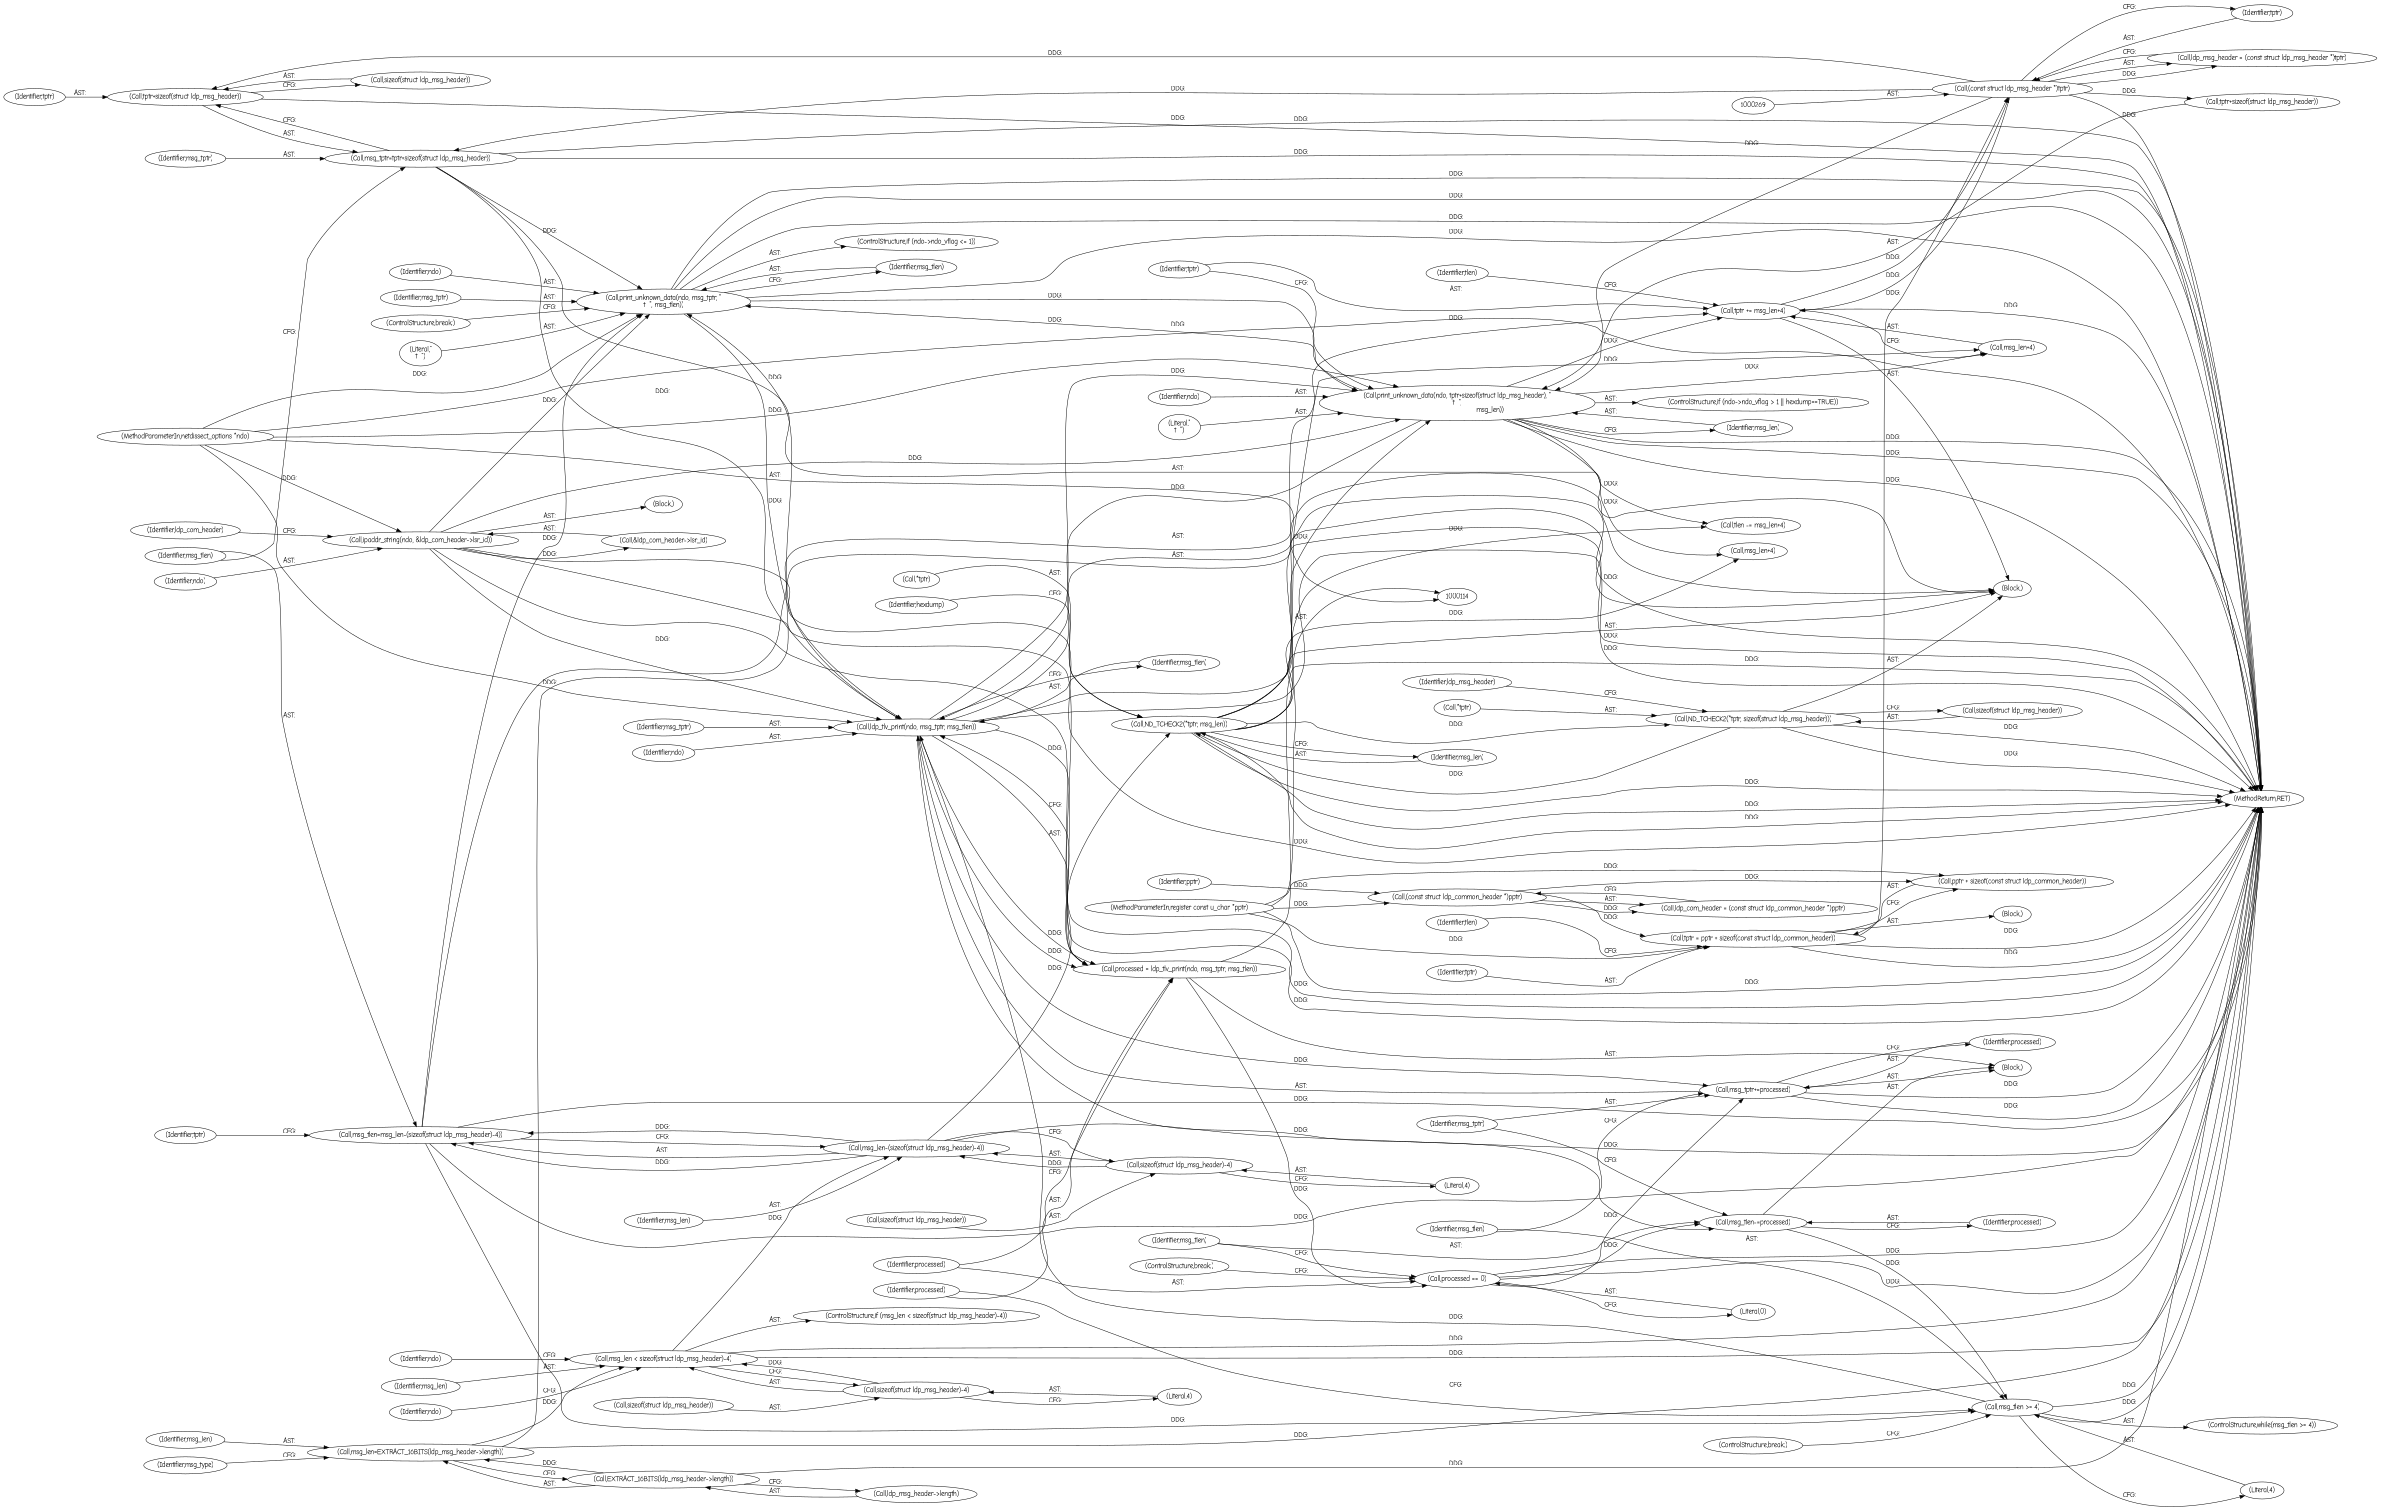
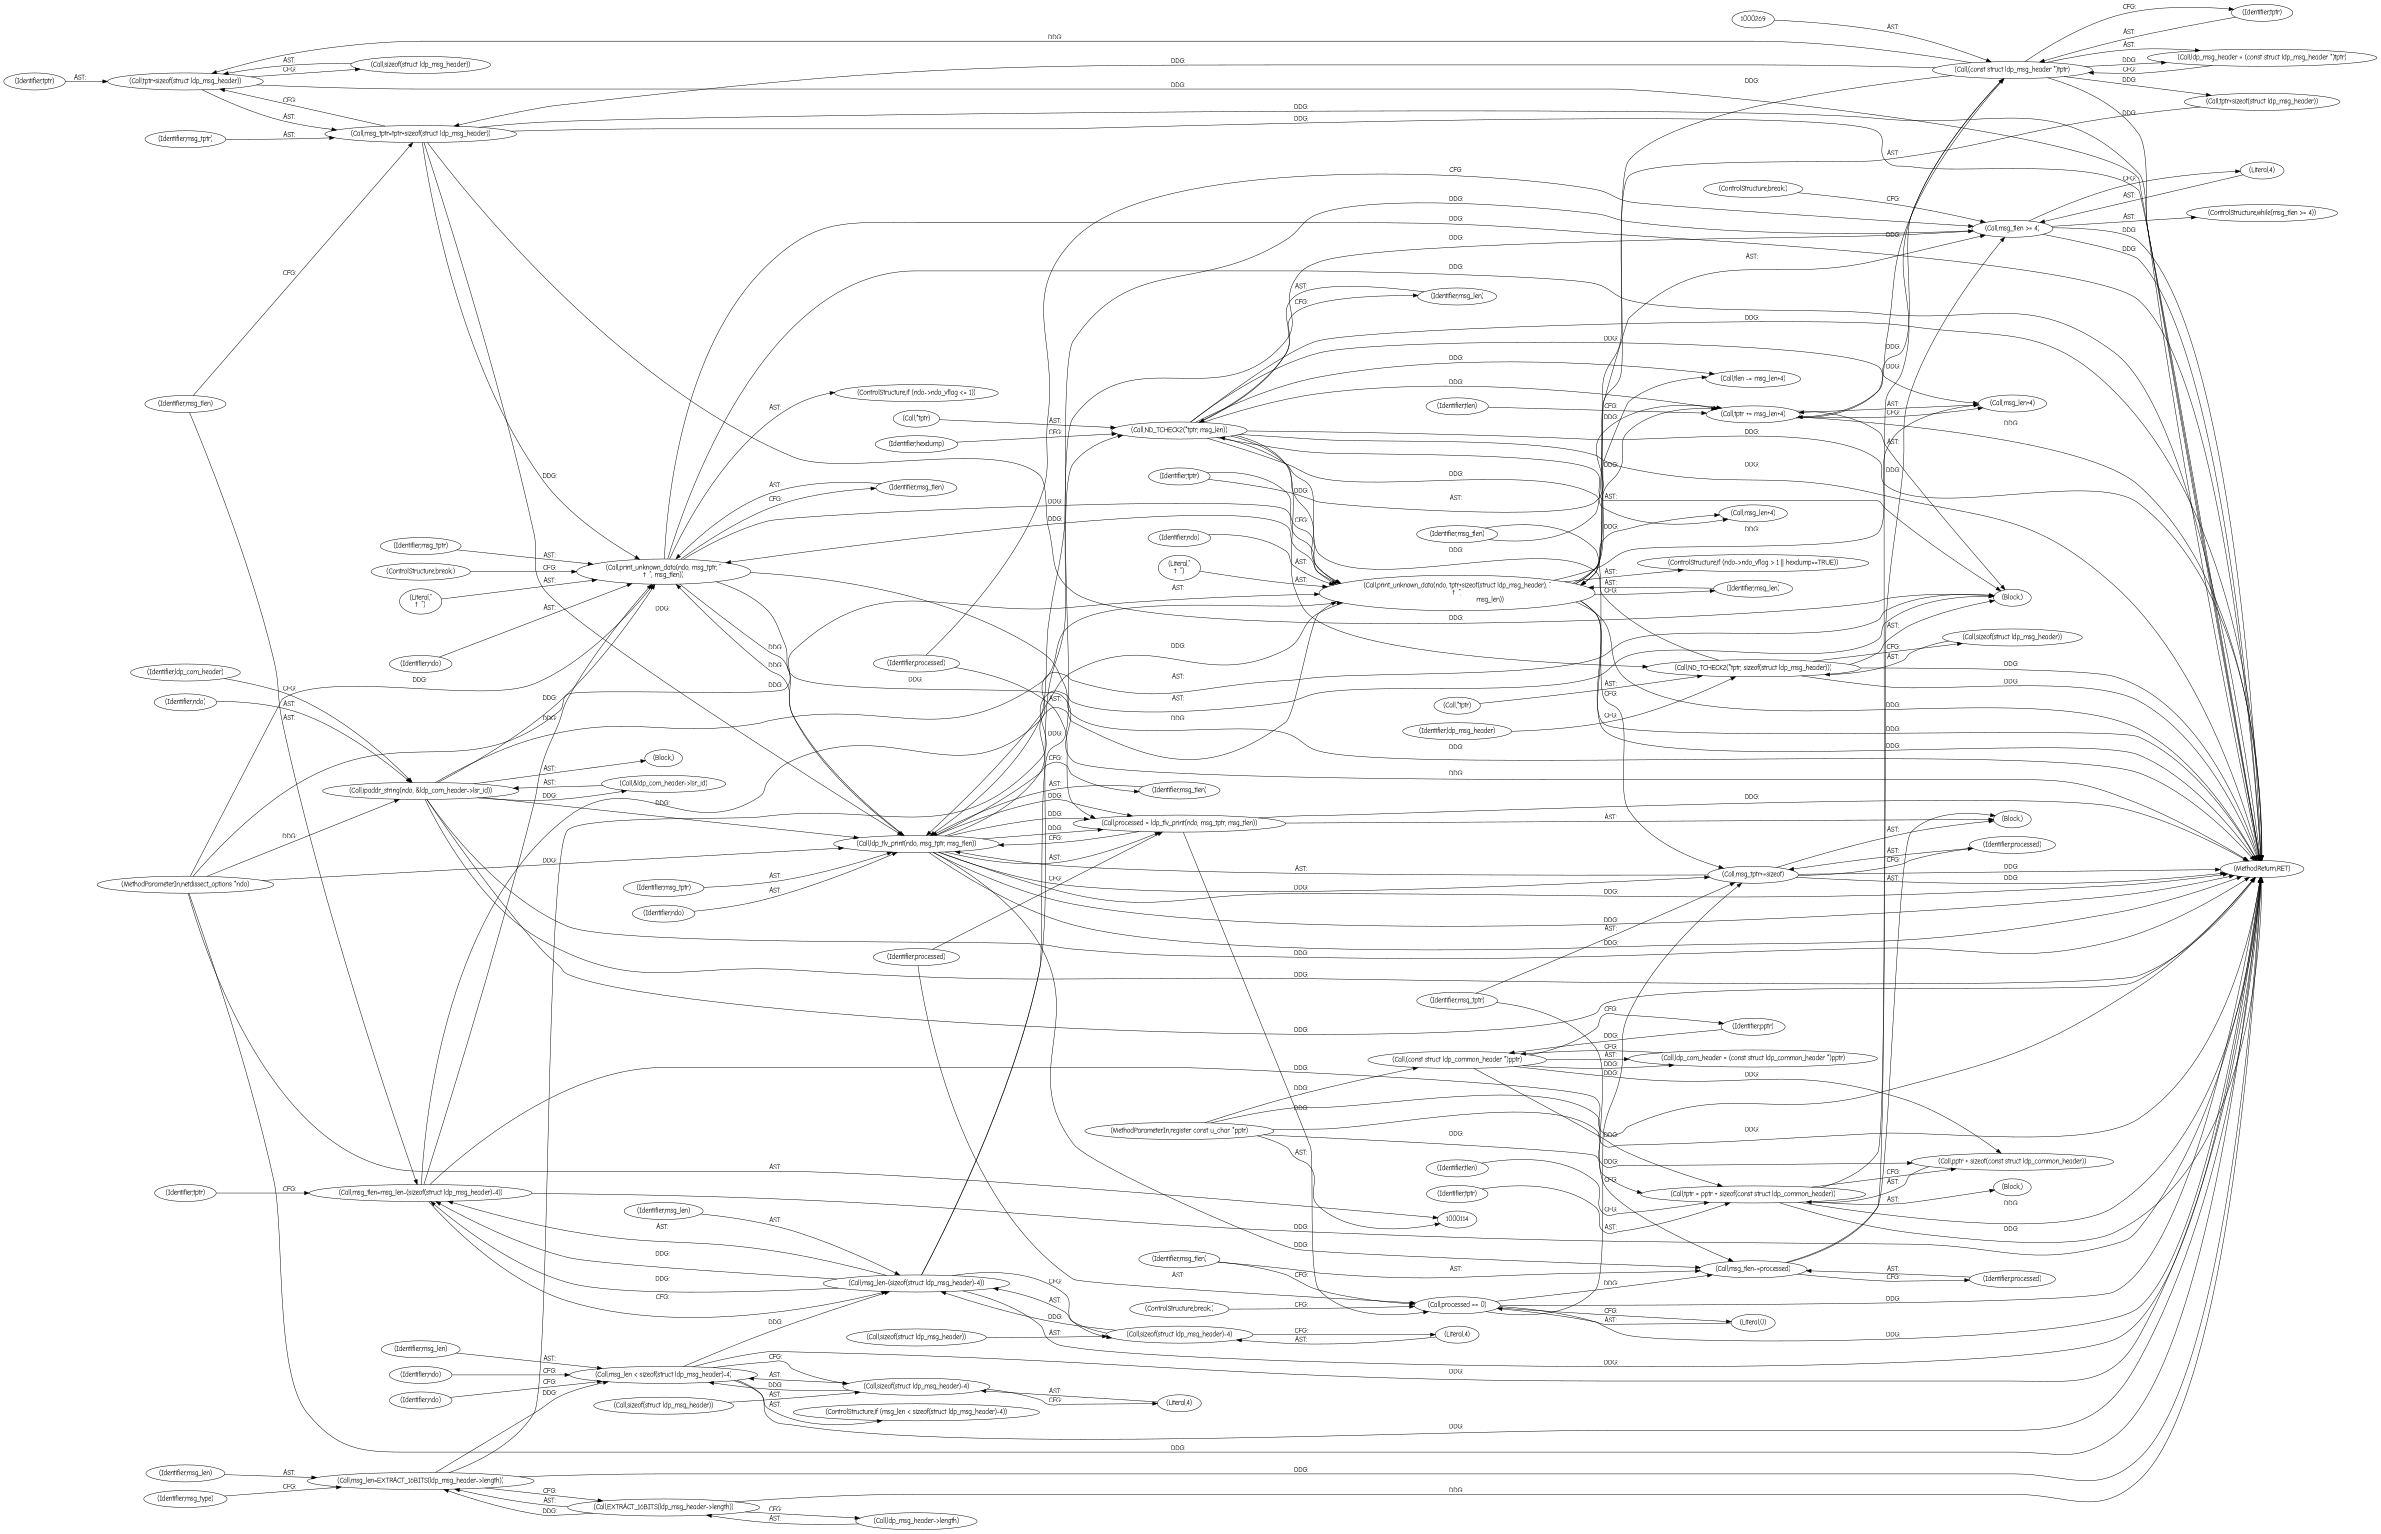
none -> (1617, 1015)
(1753, 1090) -> (1753, 875)
(1113, 1428) -> (1111, 388)
